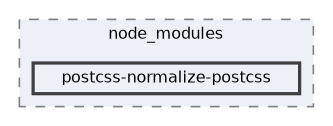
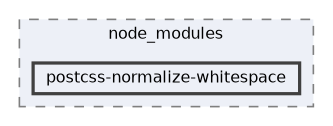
(166, 78) -> (166, 78)
